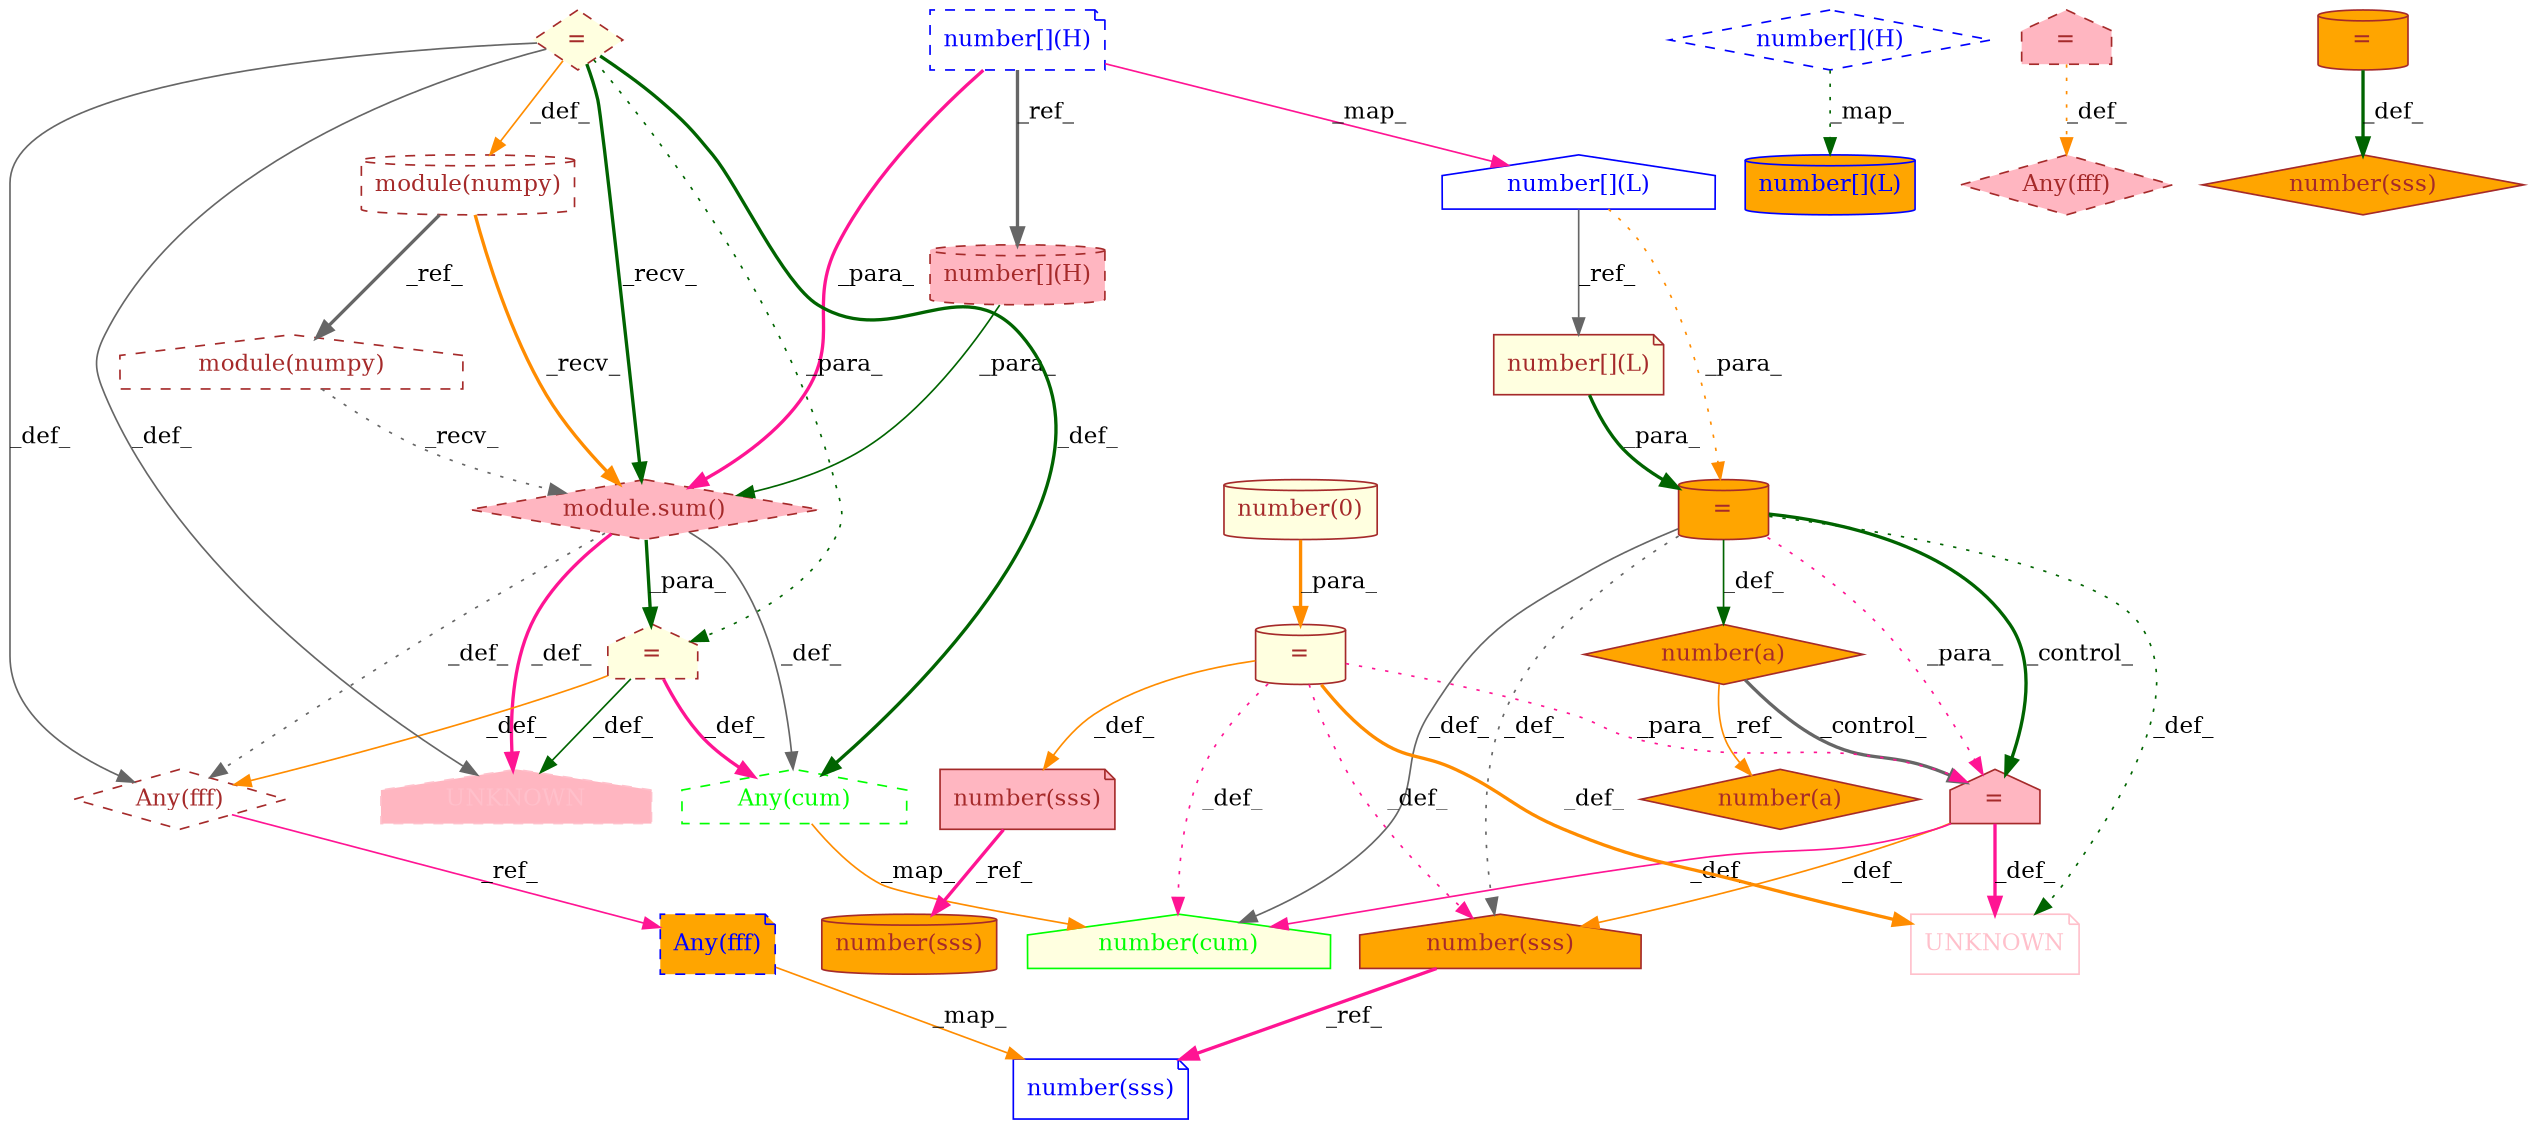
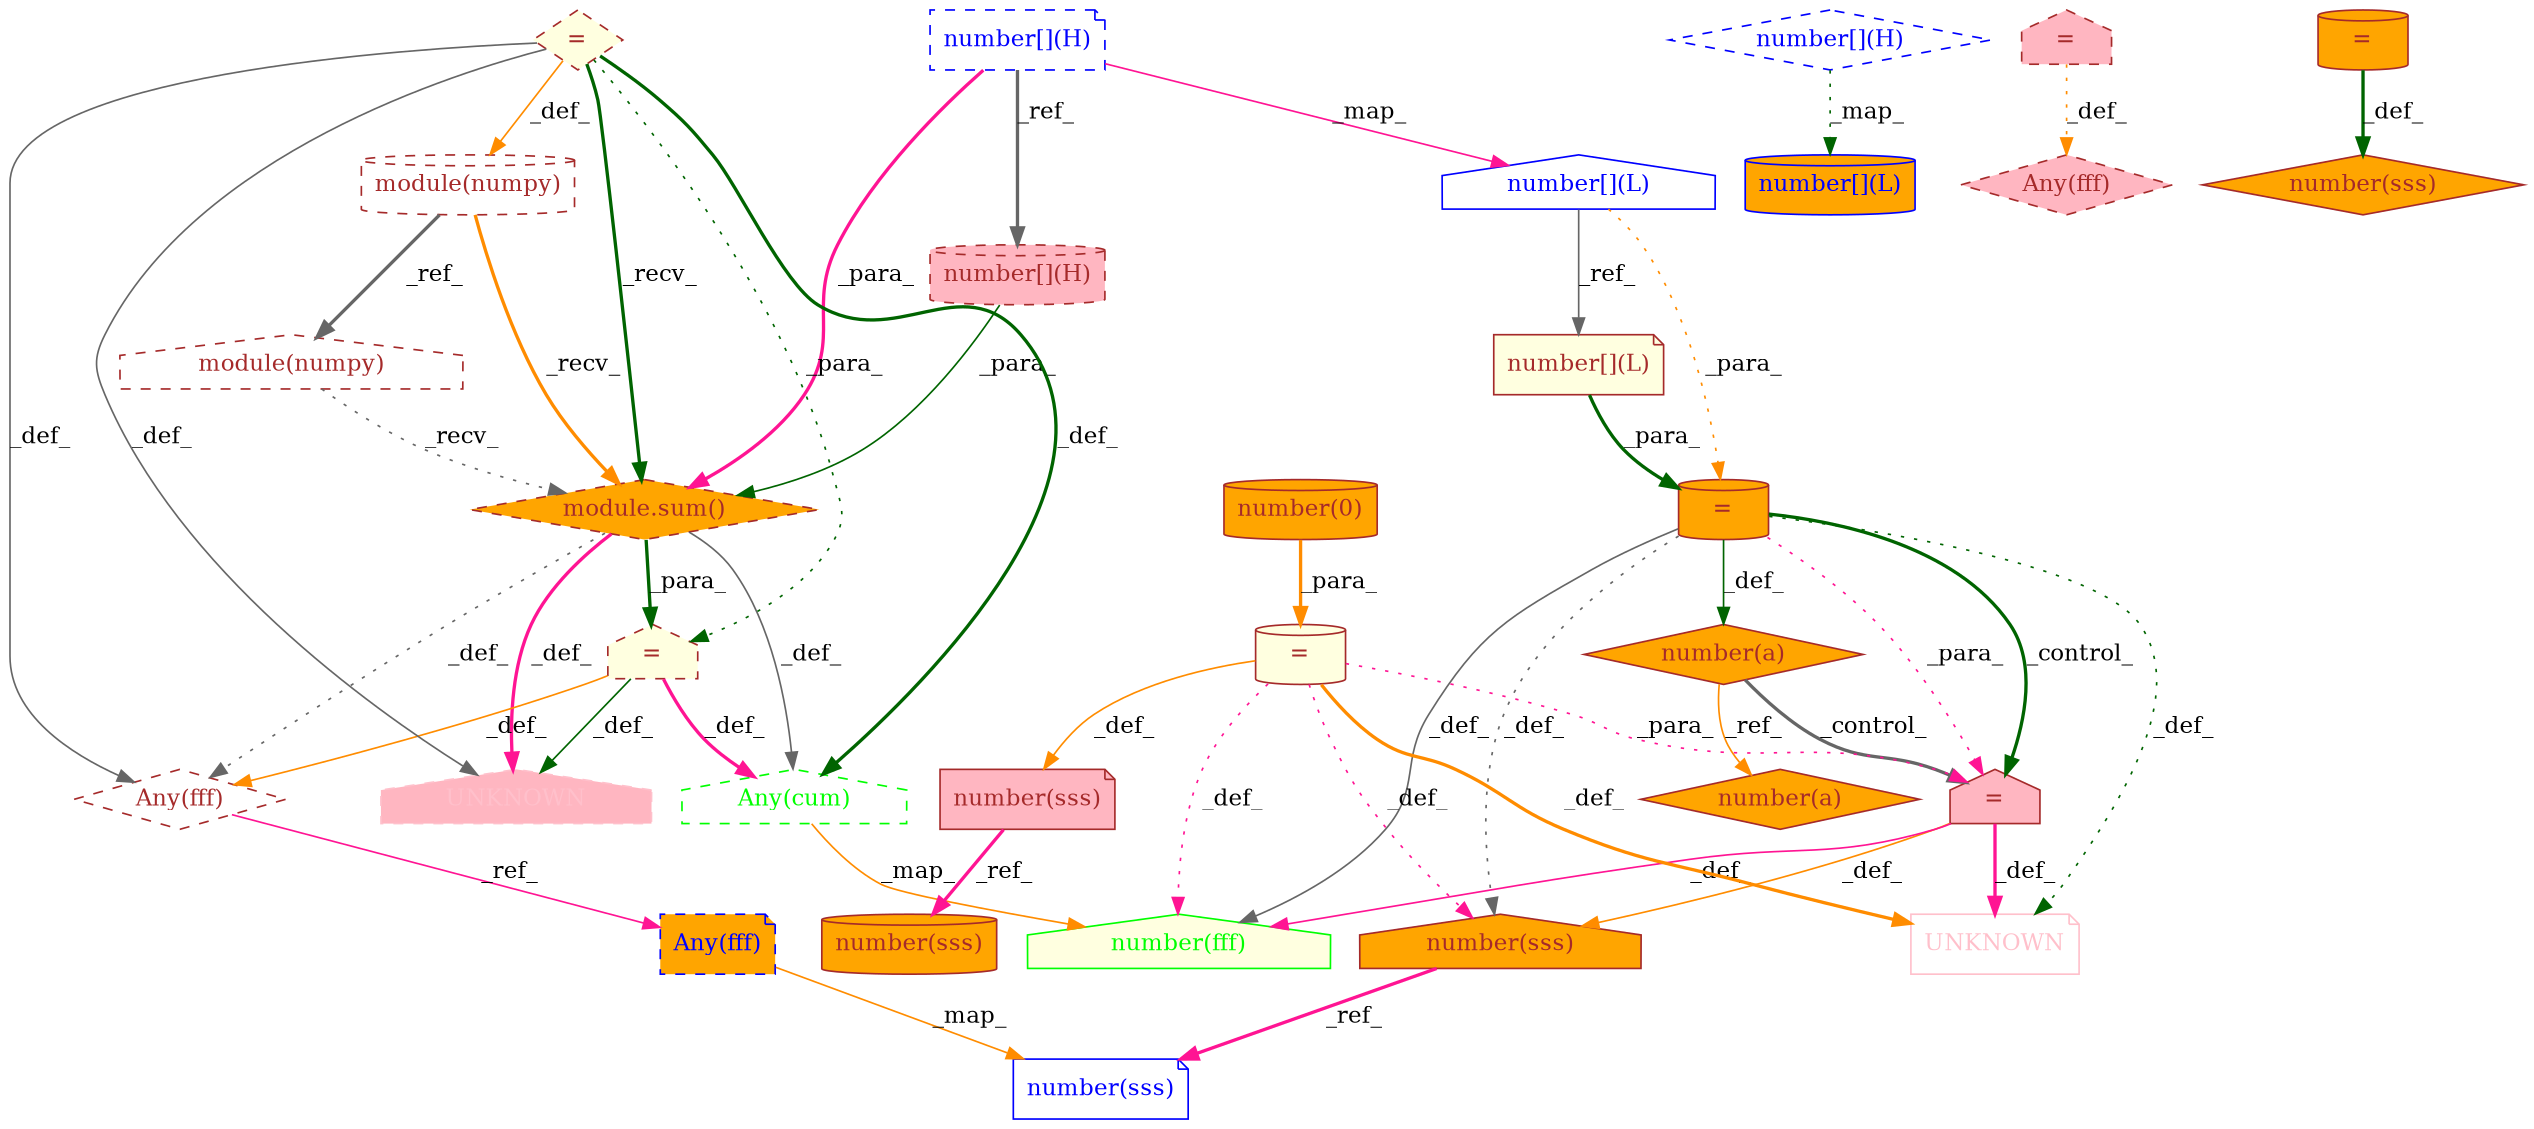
(644, 510) -> (644, 510)
(1301, 510) -> (1301, 510)
(1179, 944) -> (1179, 944)
